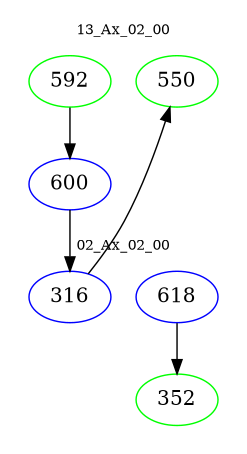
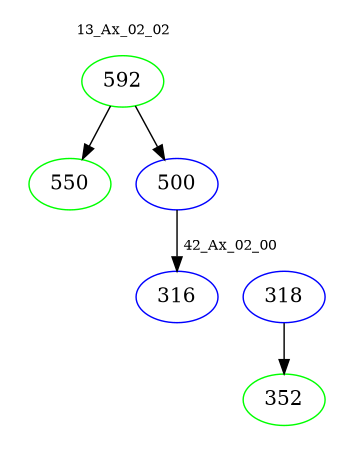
(124, 31) -> (124, 31)
(70, 184) -> (177, 184)
(134, 201) -> (100, 126)
(124, 246) -> (231, 246)
(177, 297) -> (284, 297)
